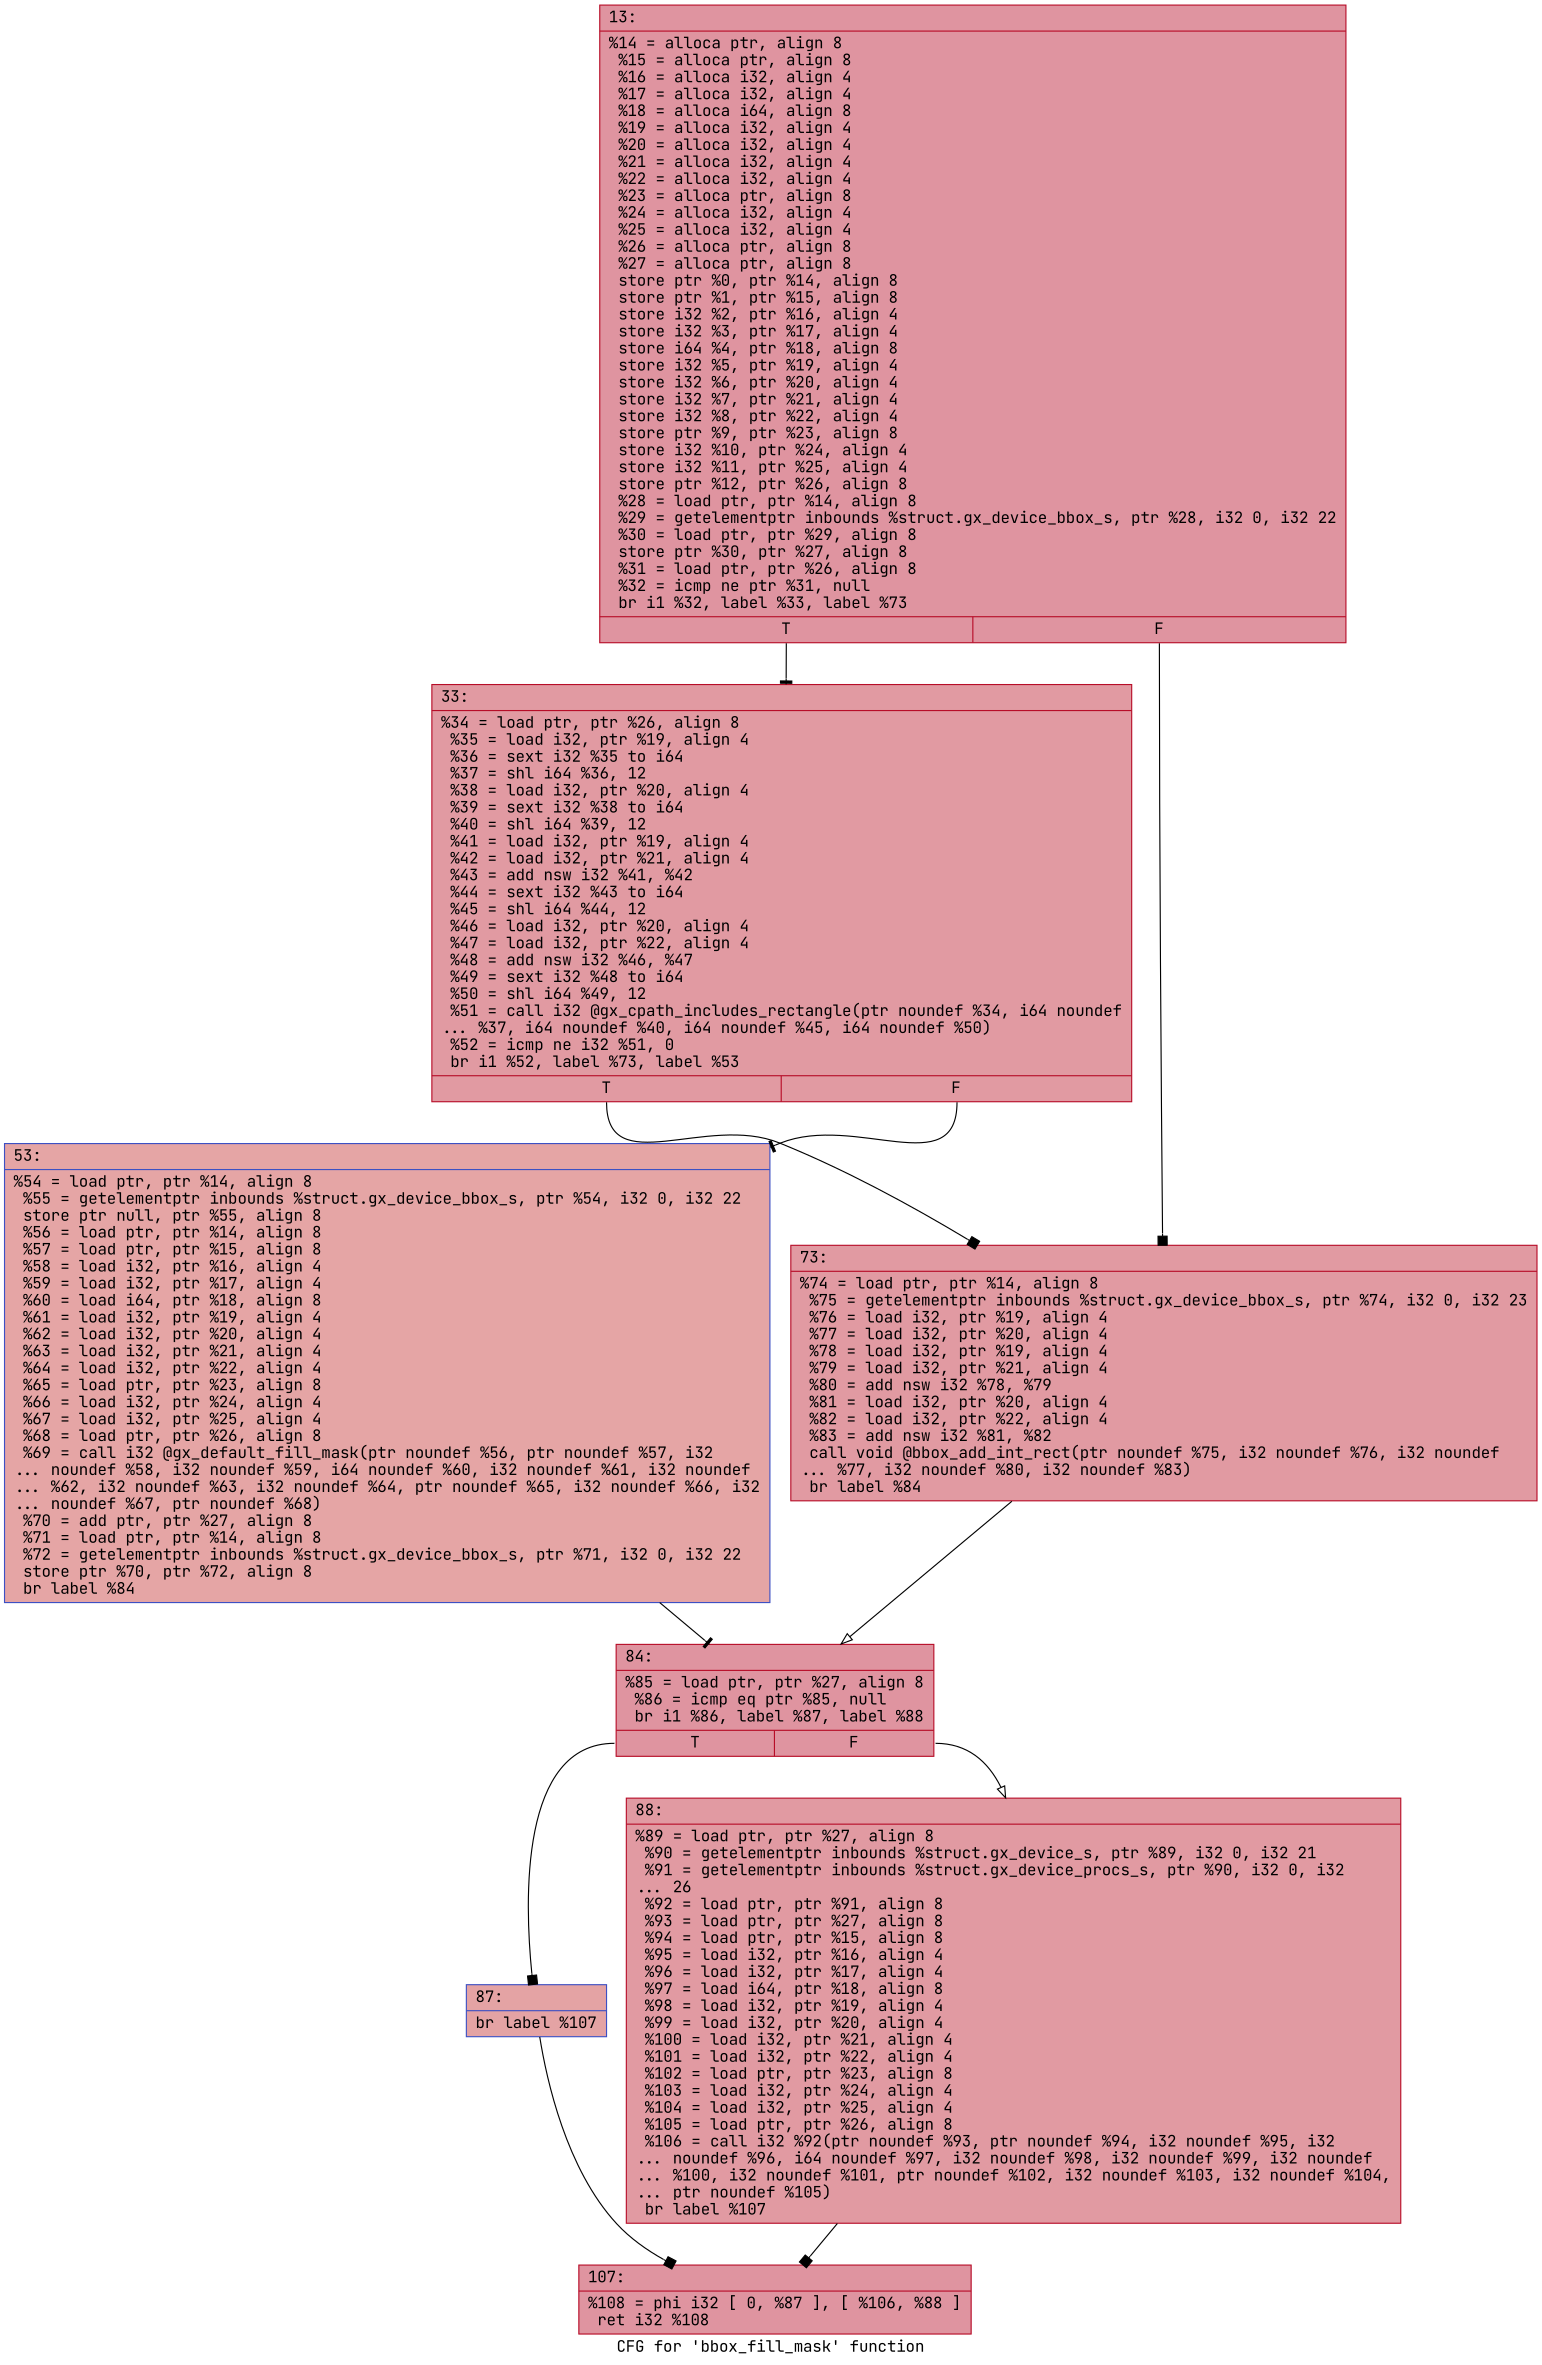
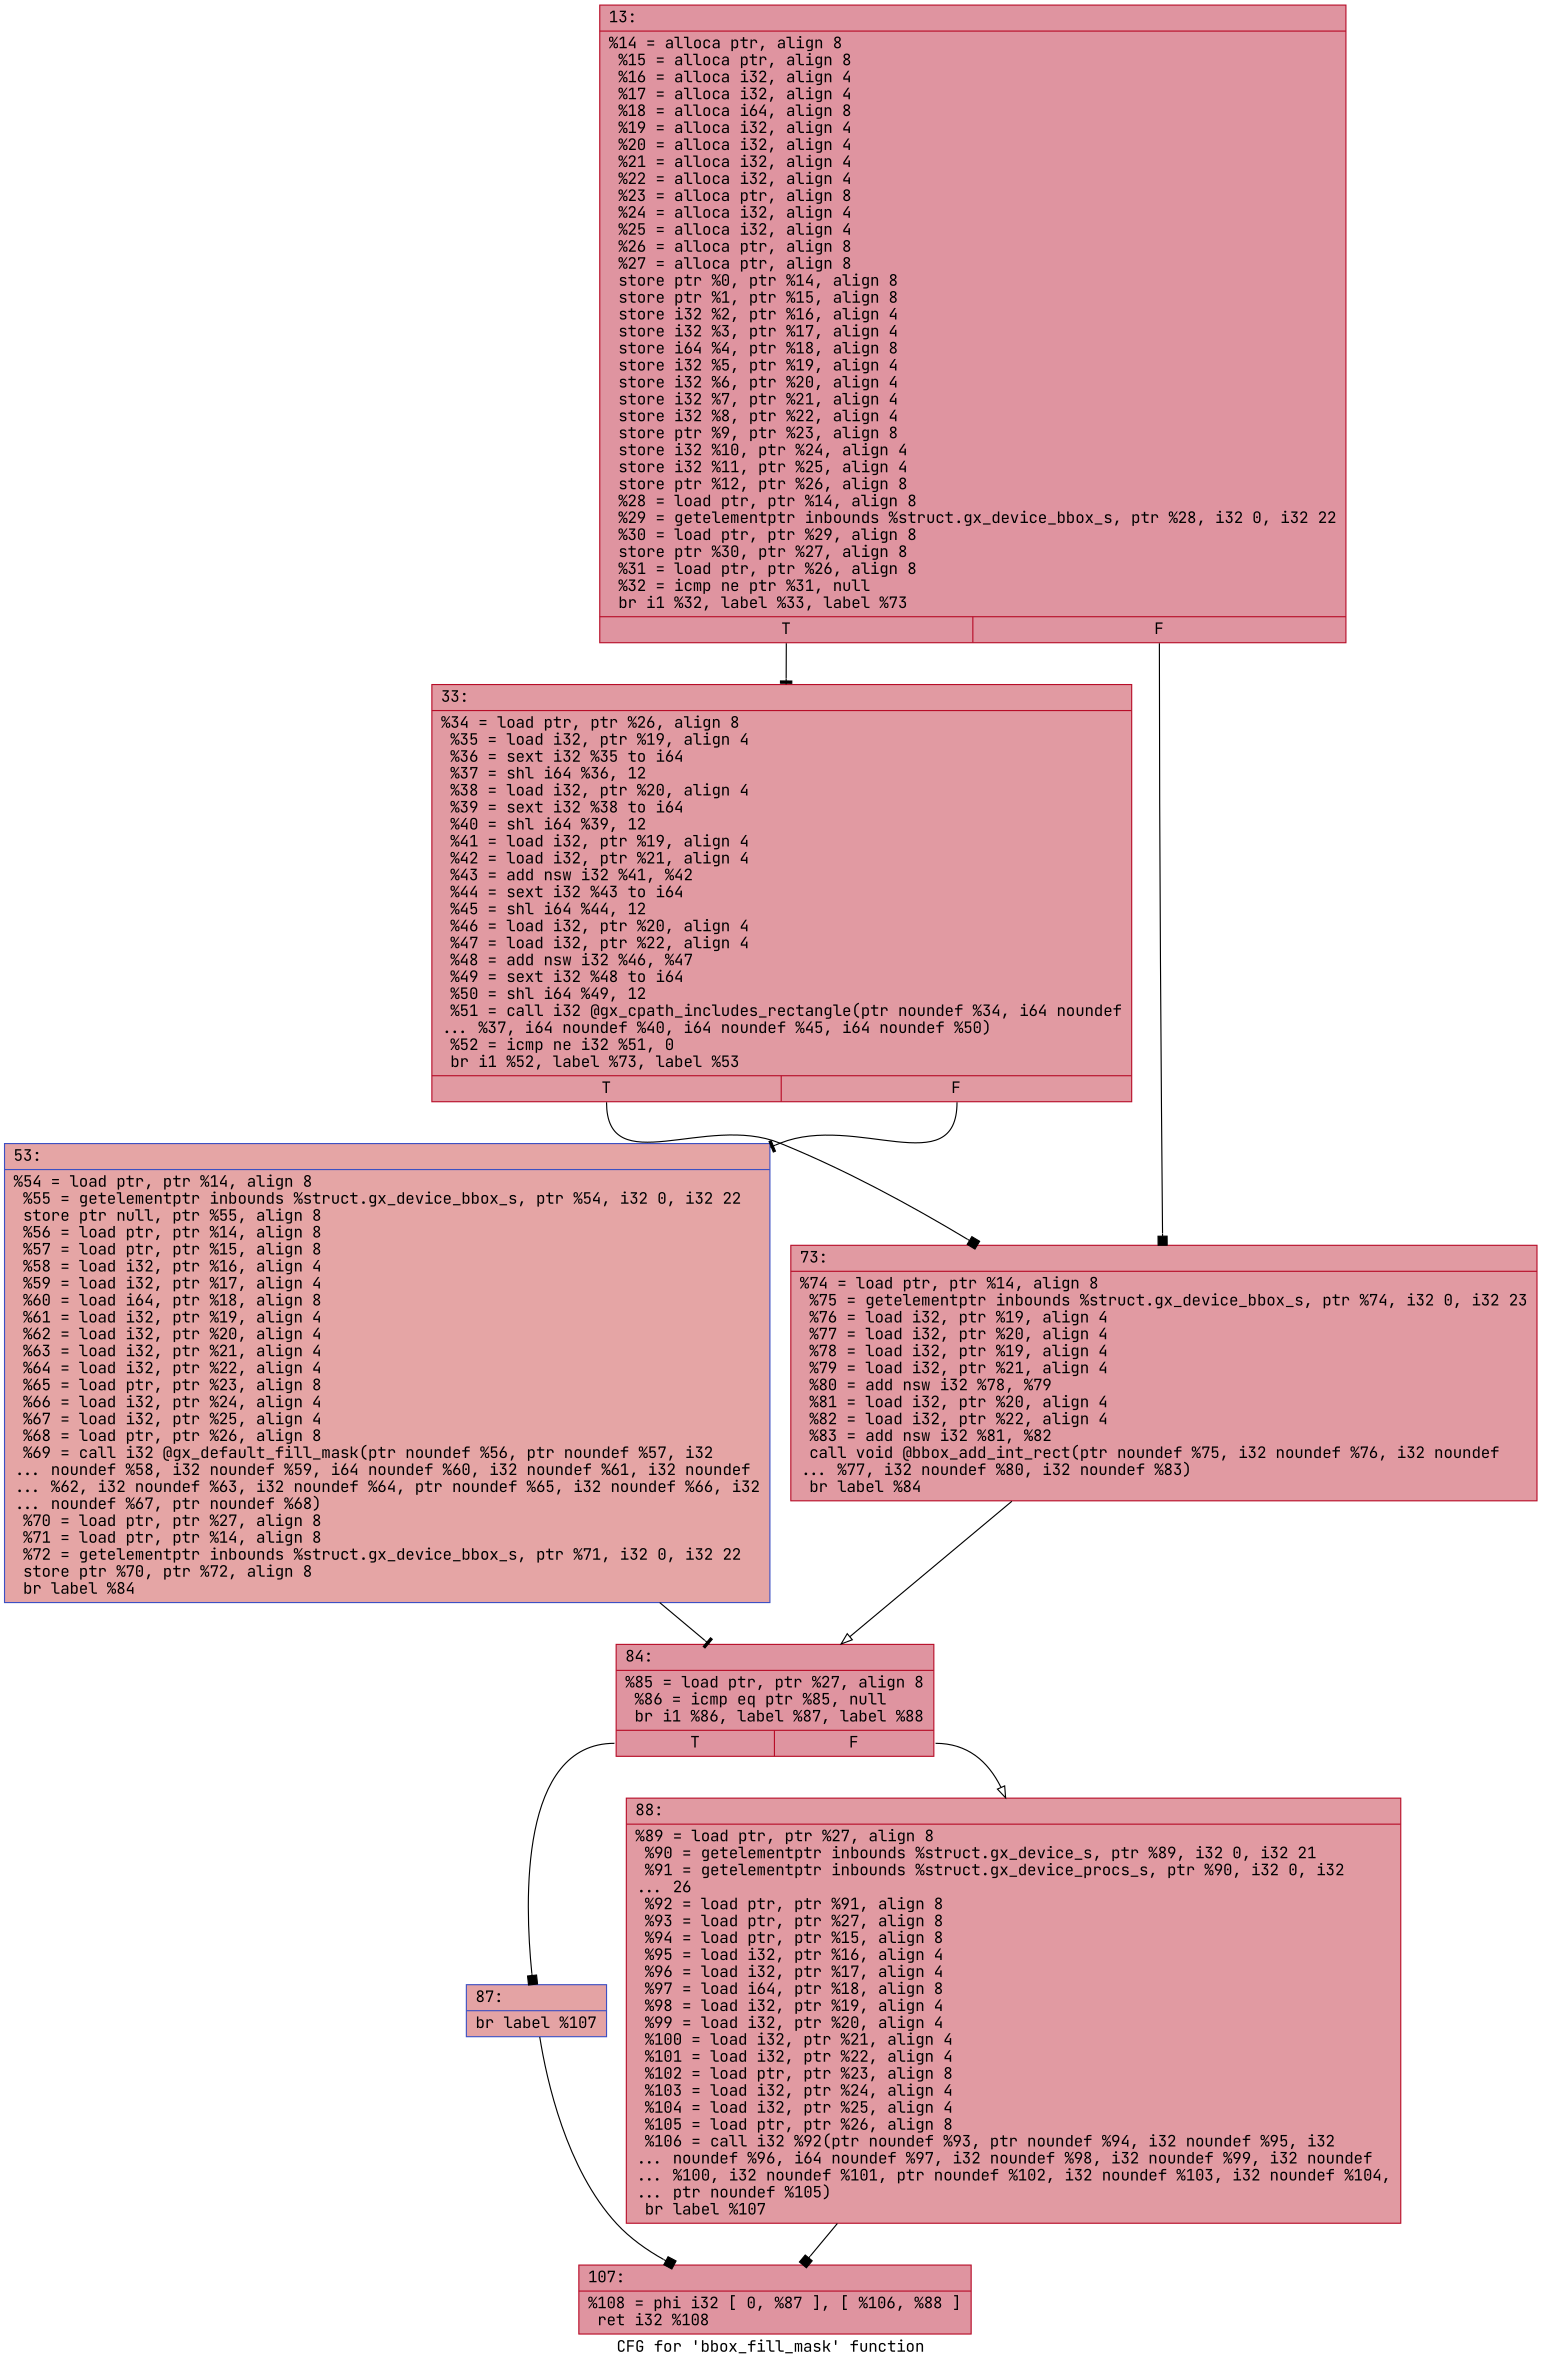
(163, 1521) -> (168, 1521)
